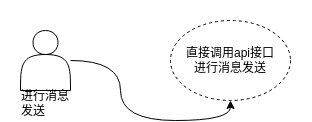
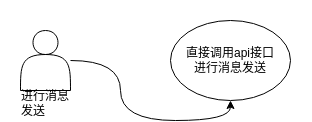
(231, 61) -> (231, 61)
